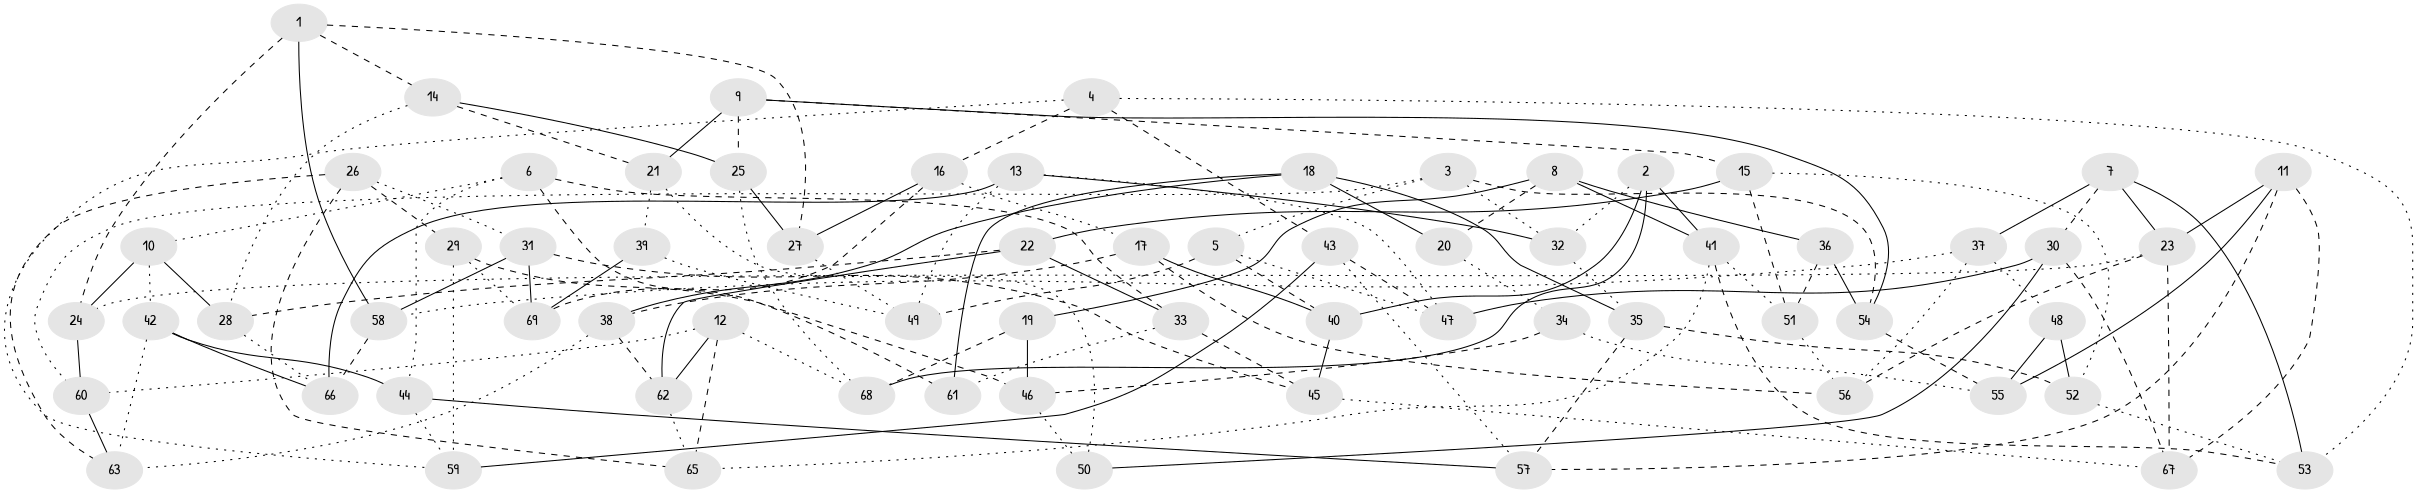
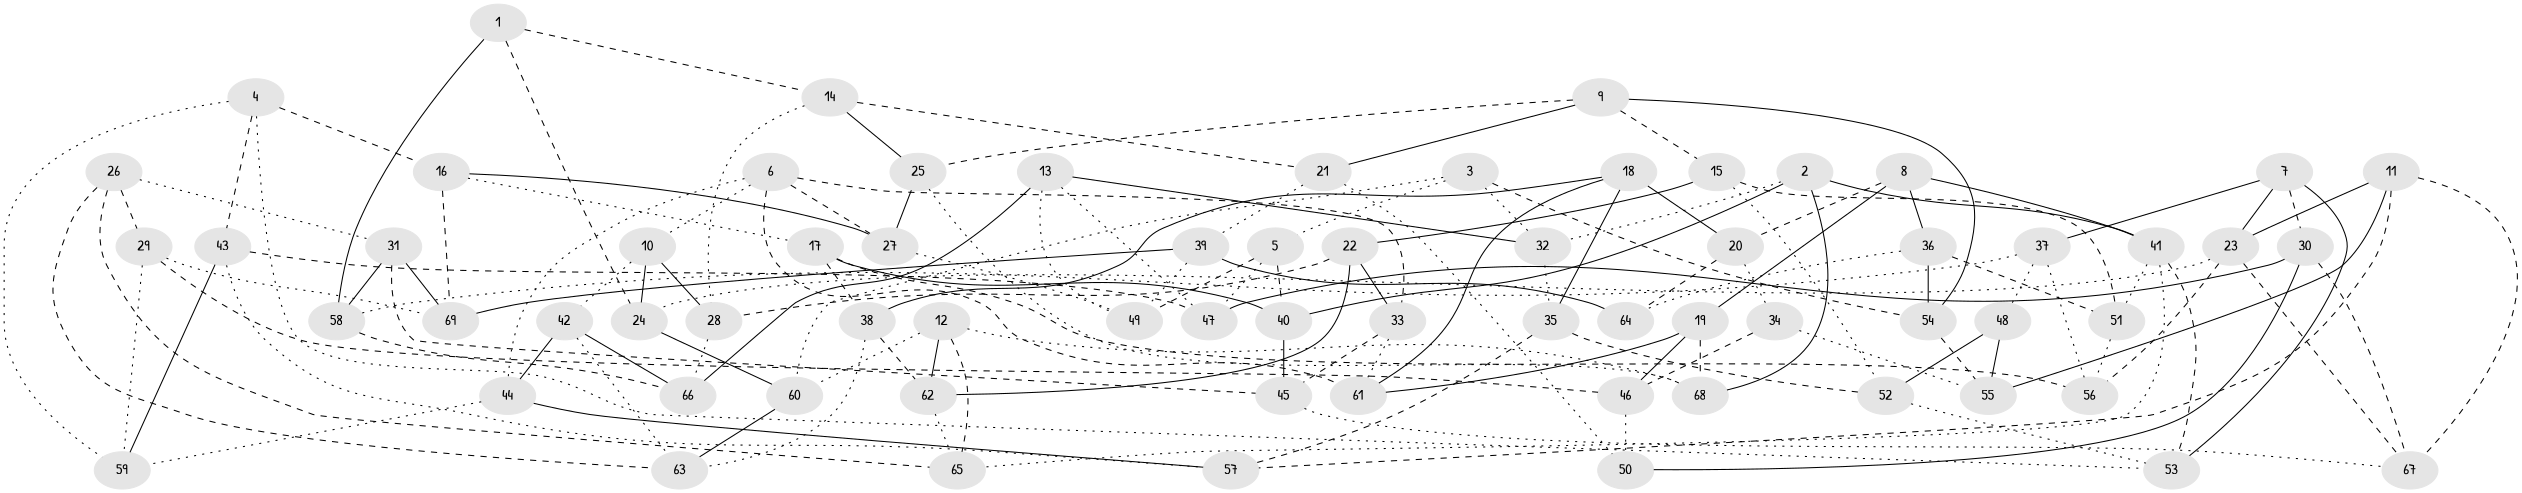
(631, 47) -> (830, 209)
none -> (1626, 321)
none -> (1527, 372)
